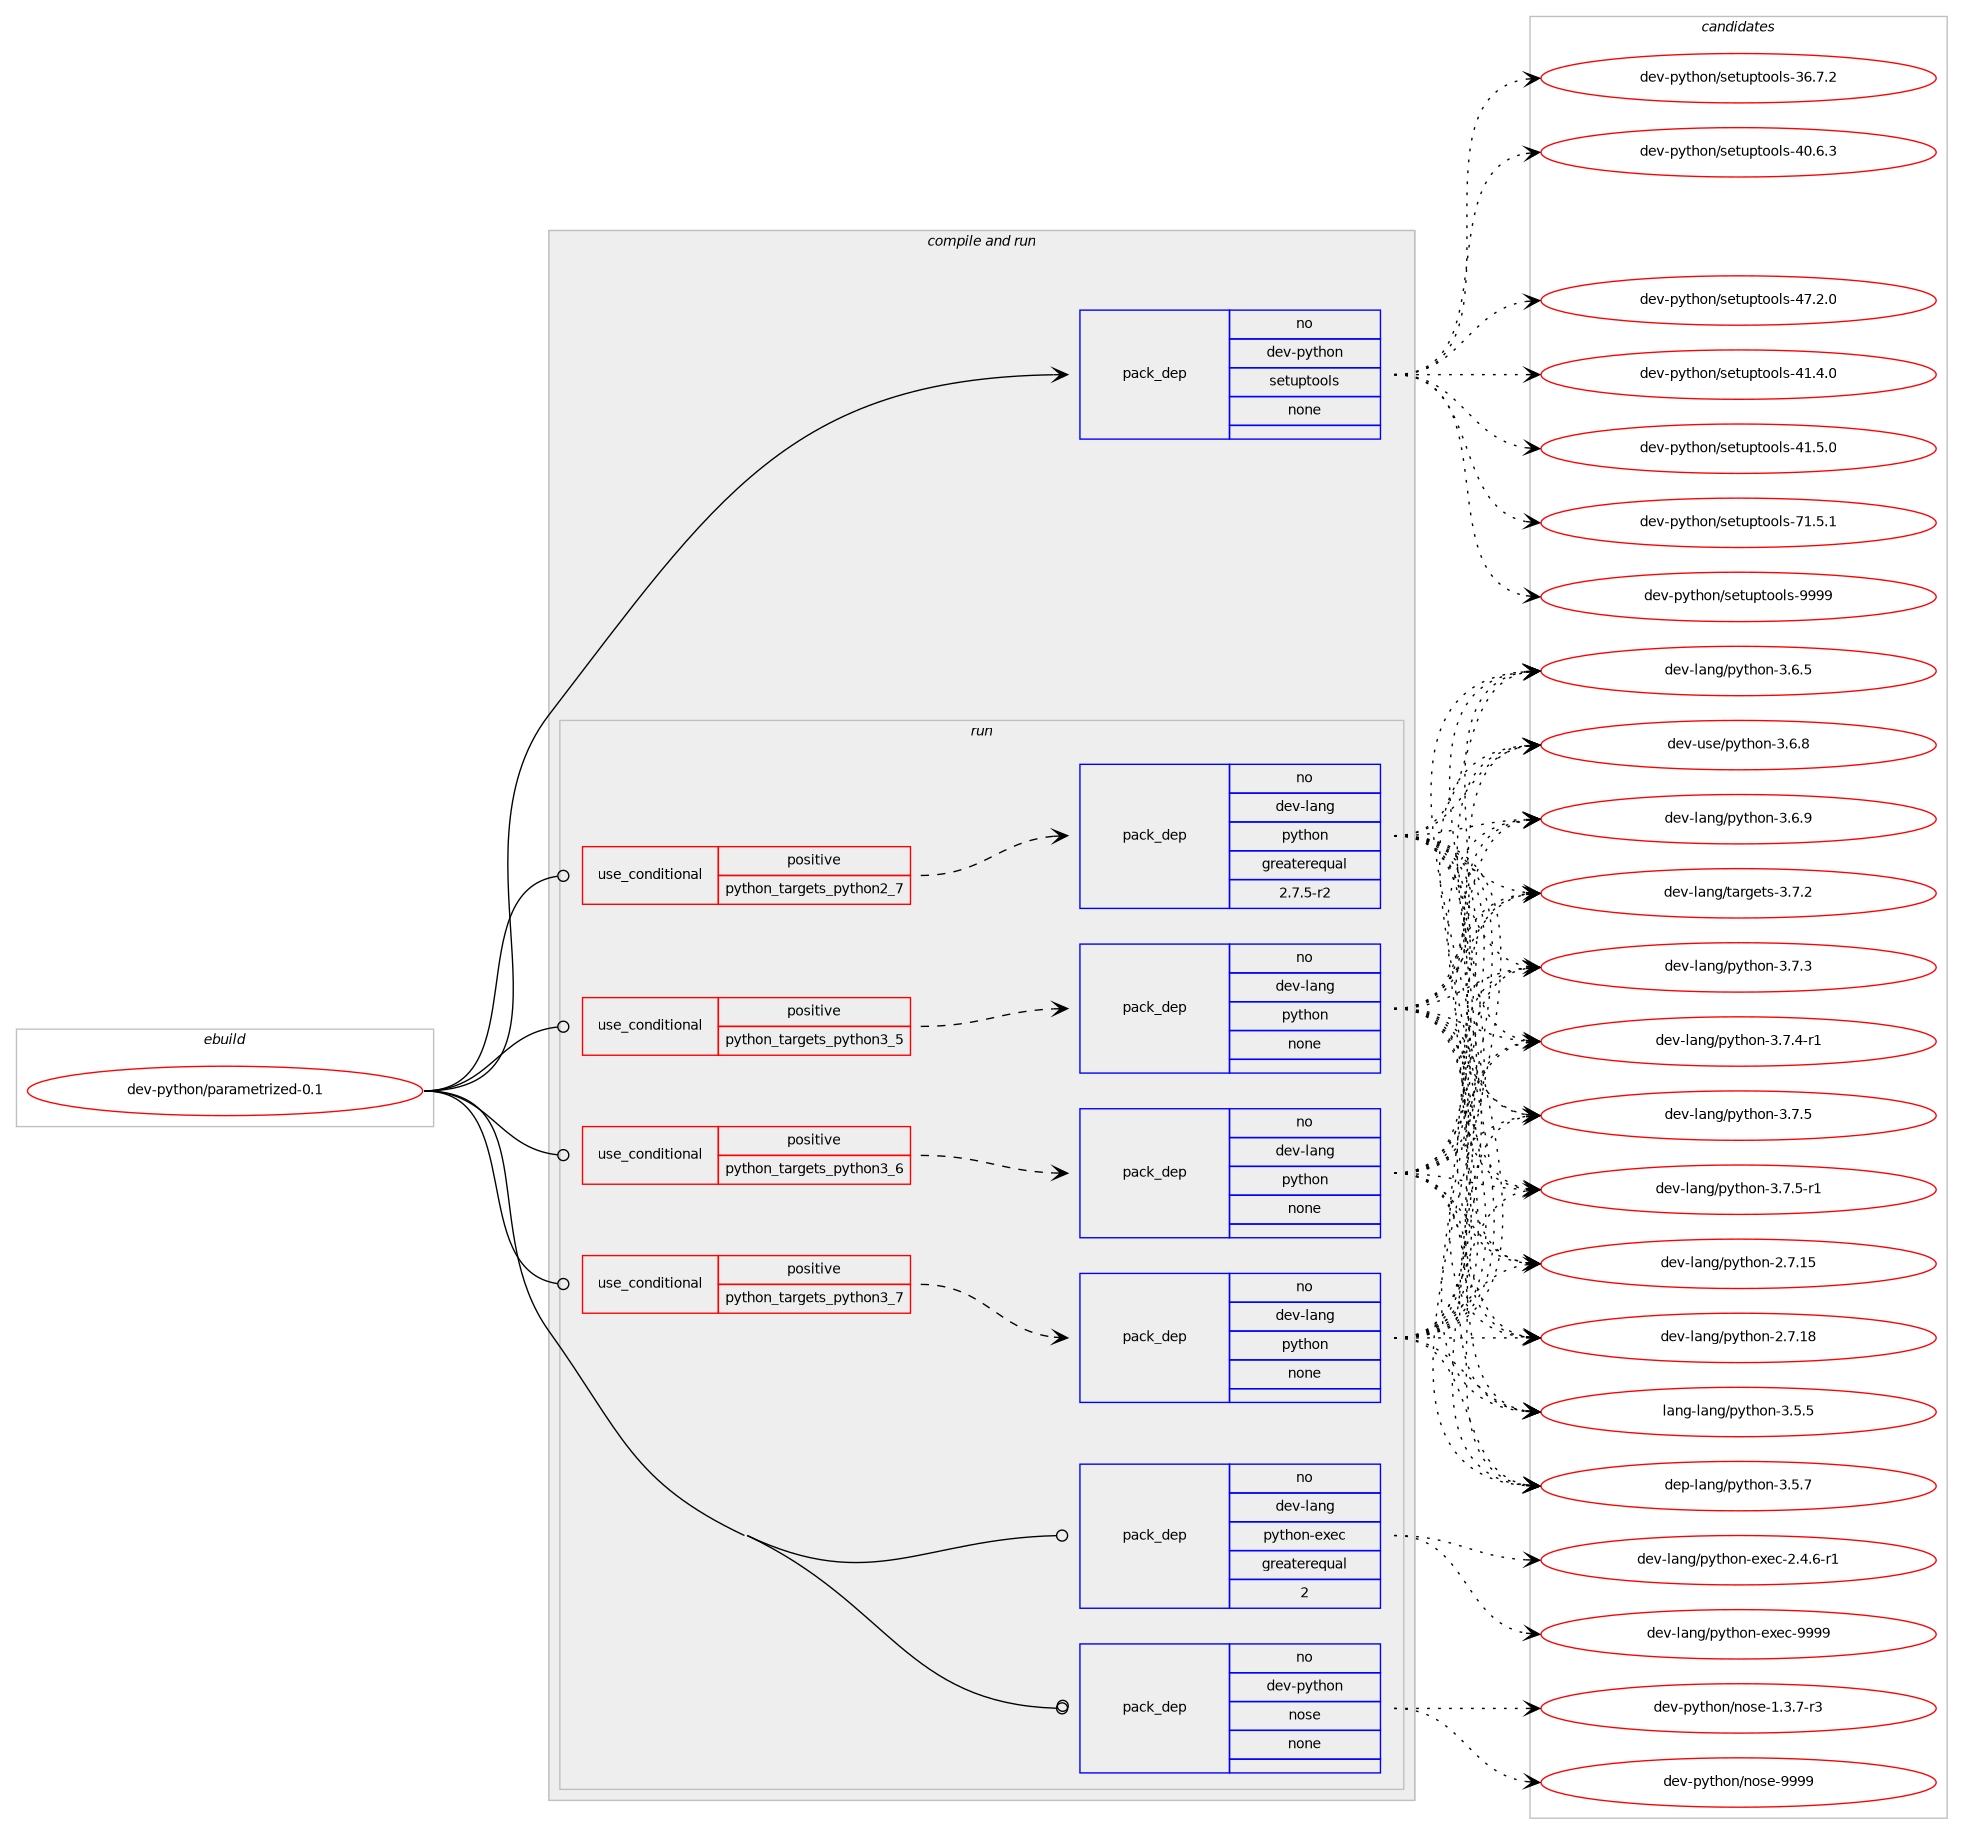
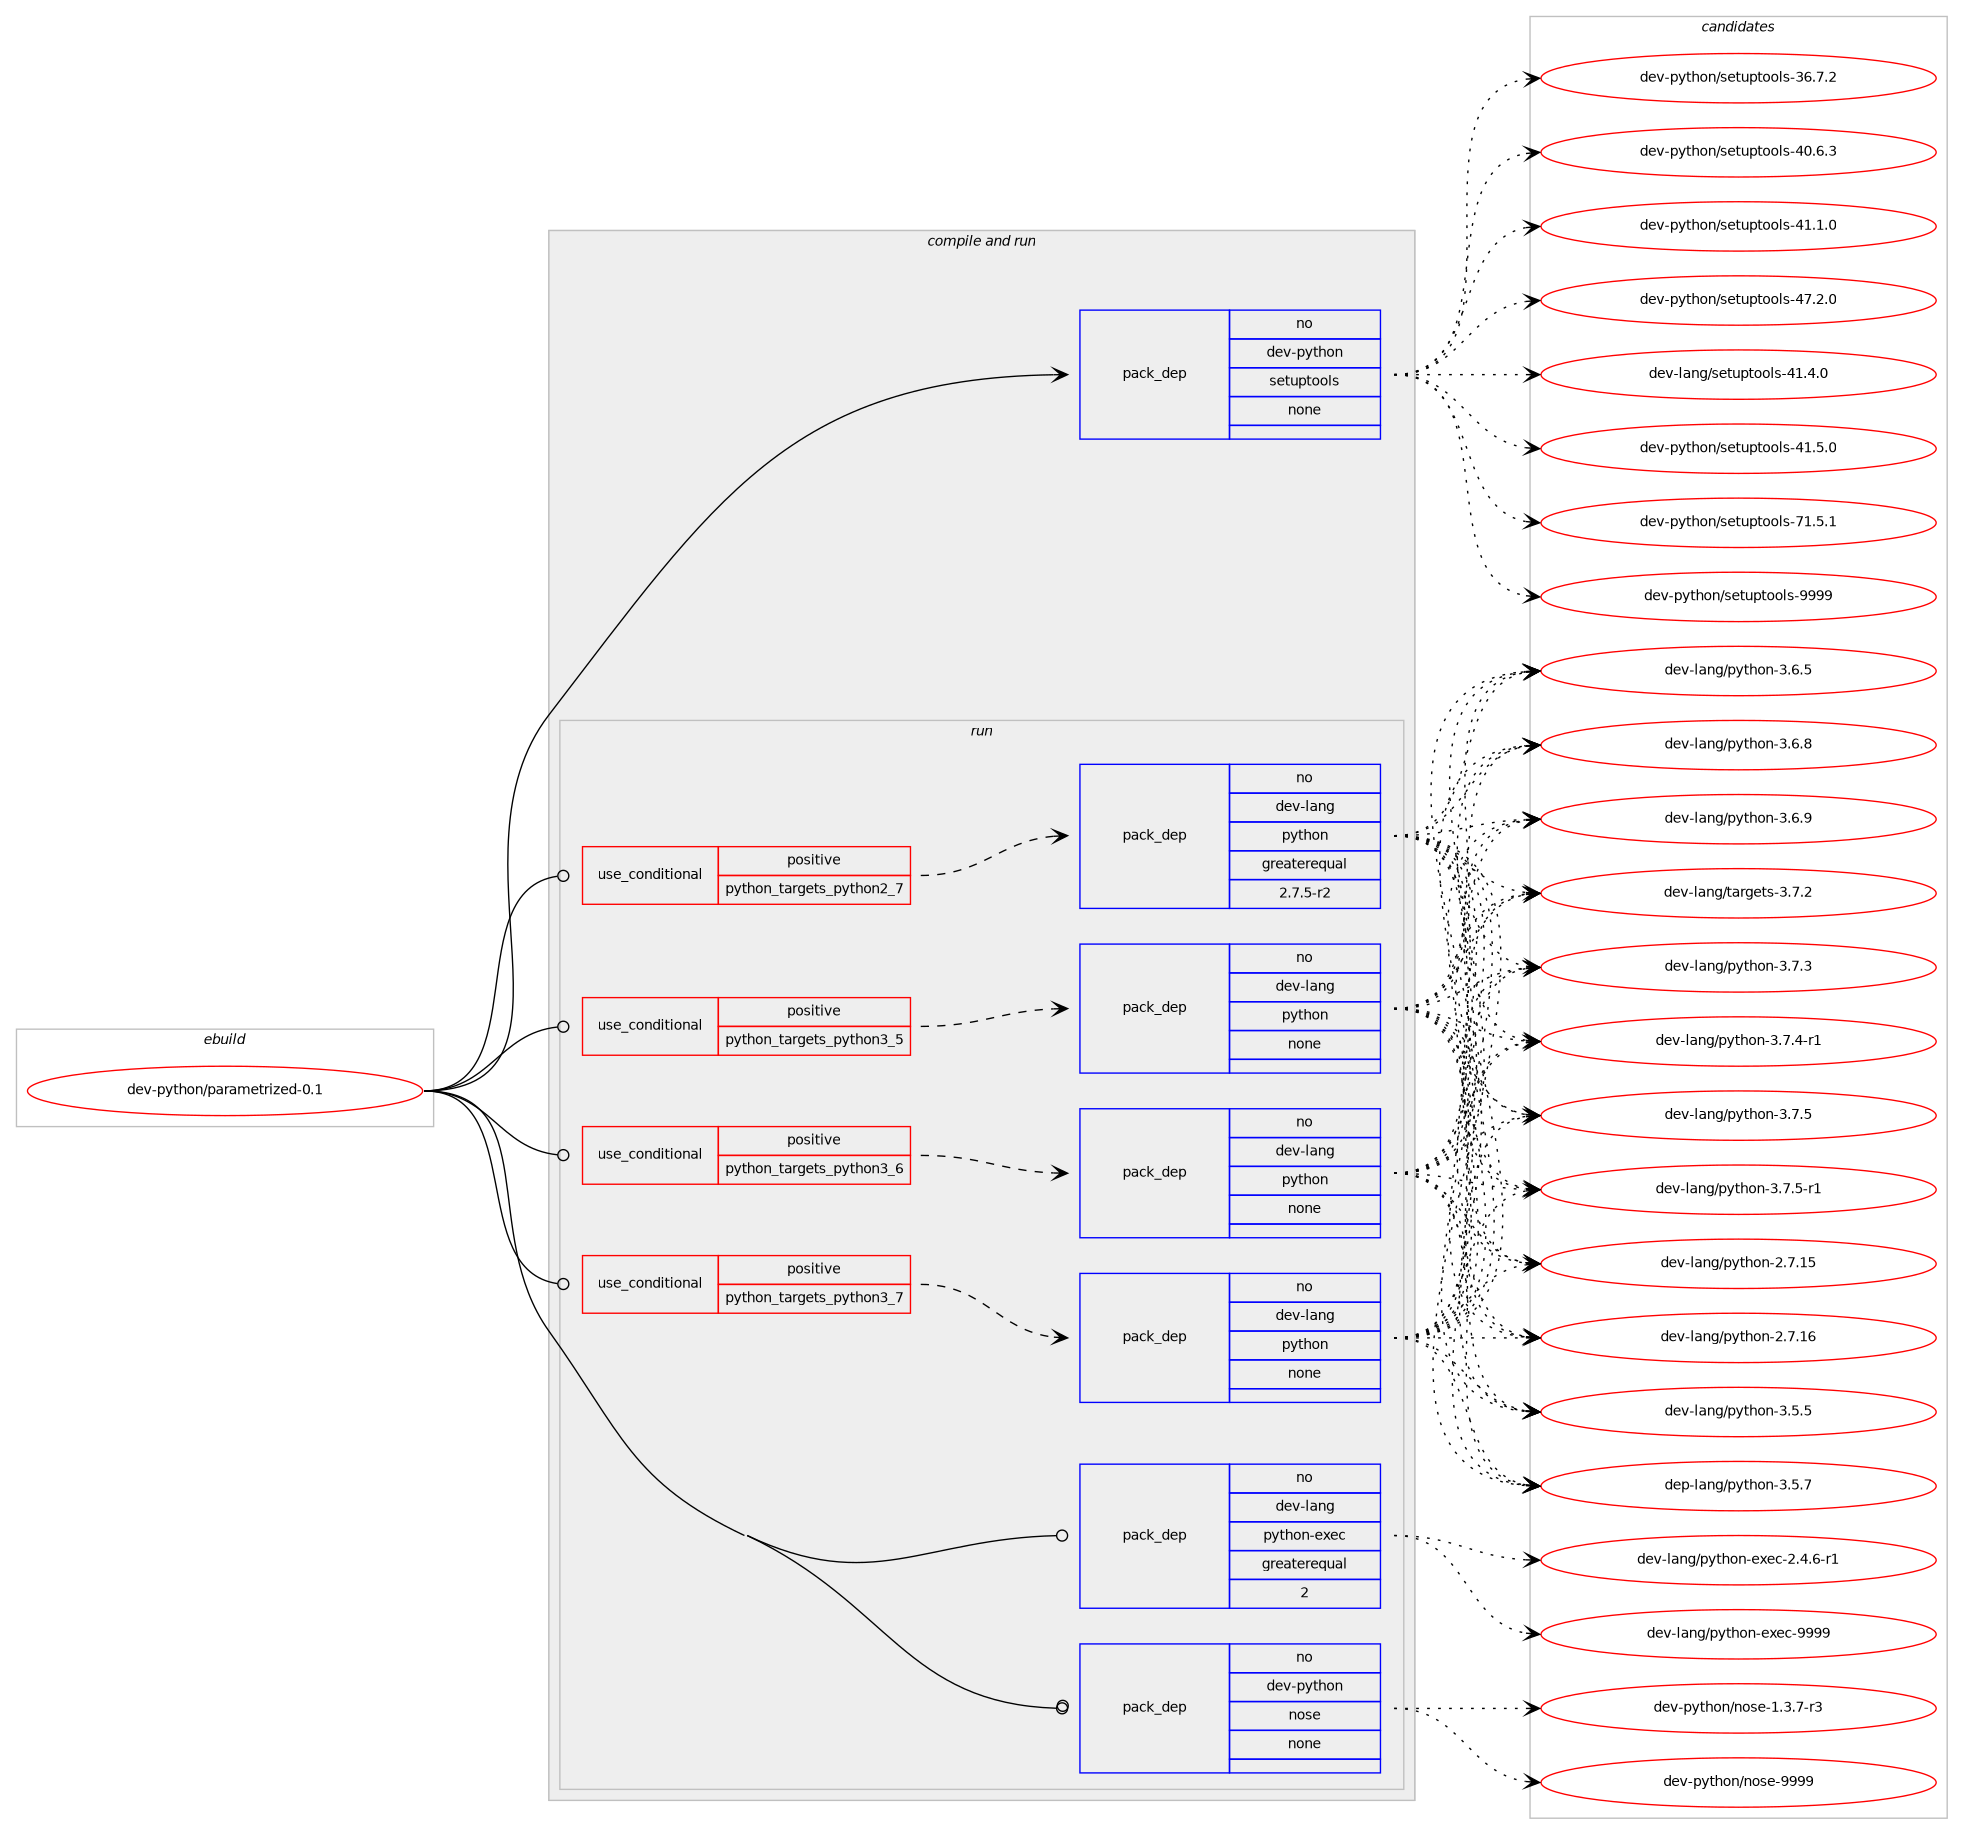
none -> (1739, 226)
(1739, 375) -> (1739, 375)
(1739, 745) -> (1739, 745)
(1739, 1338) -> (1739, 1338)
(1739, 1412) -> (1739, 1412)
